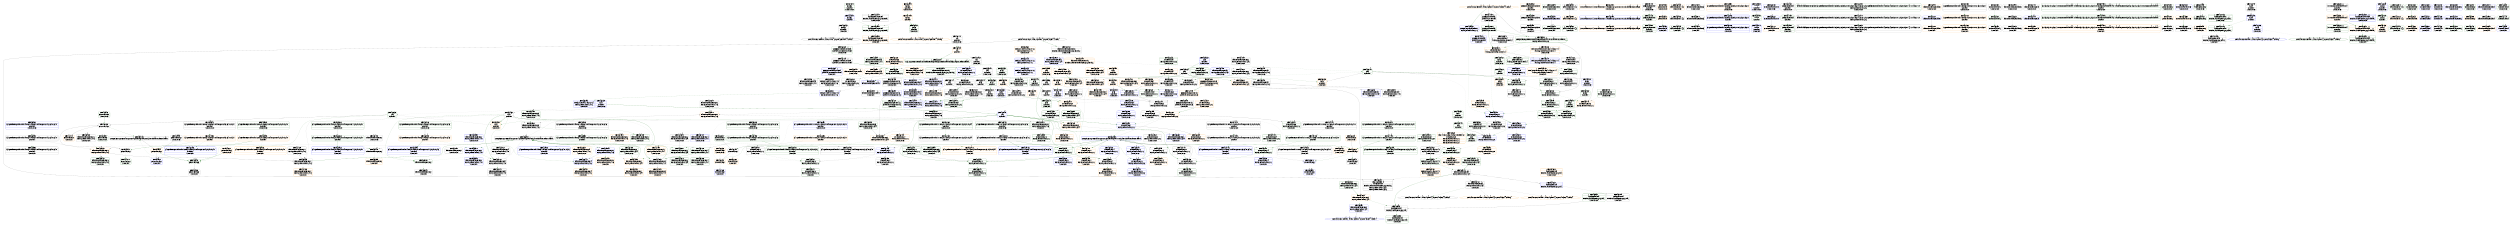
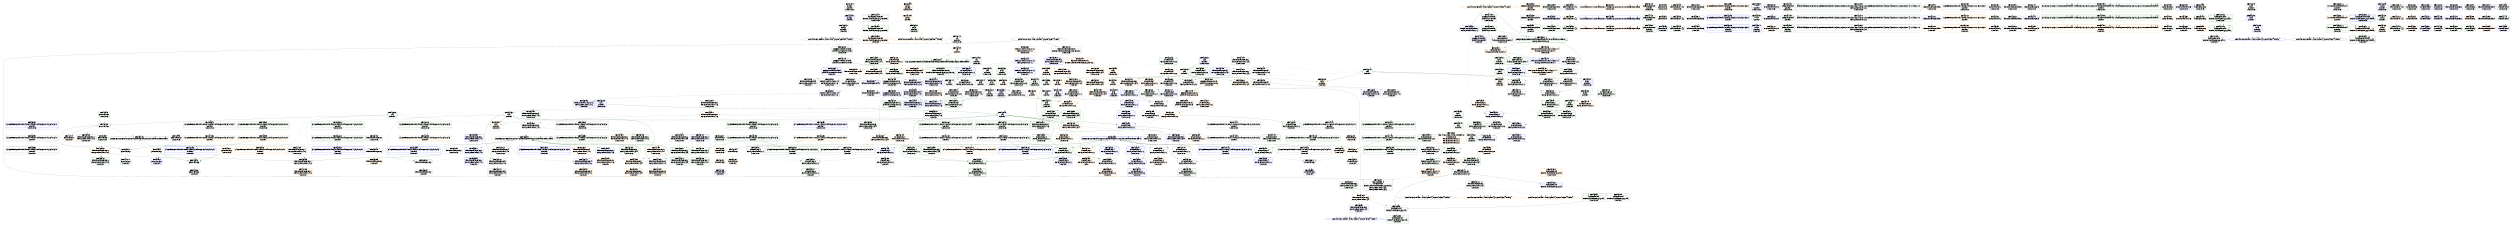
(1086, 164) -> (1086, 164)
